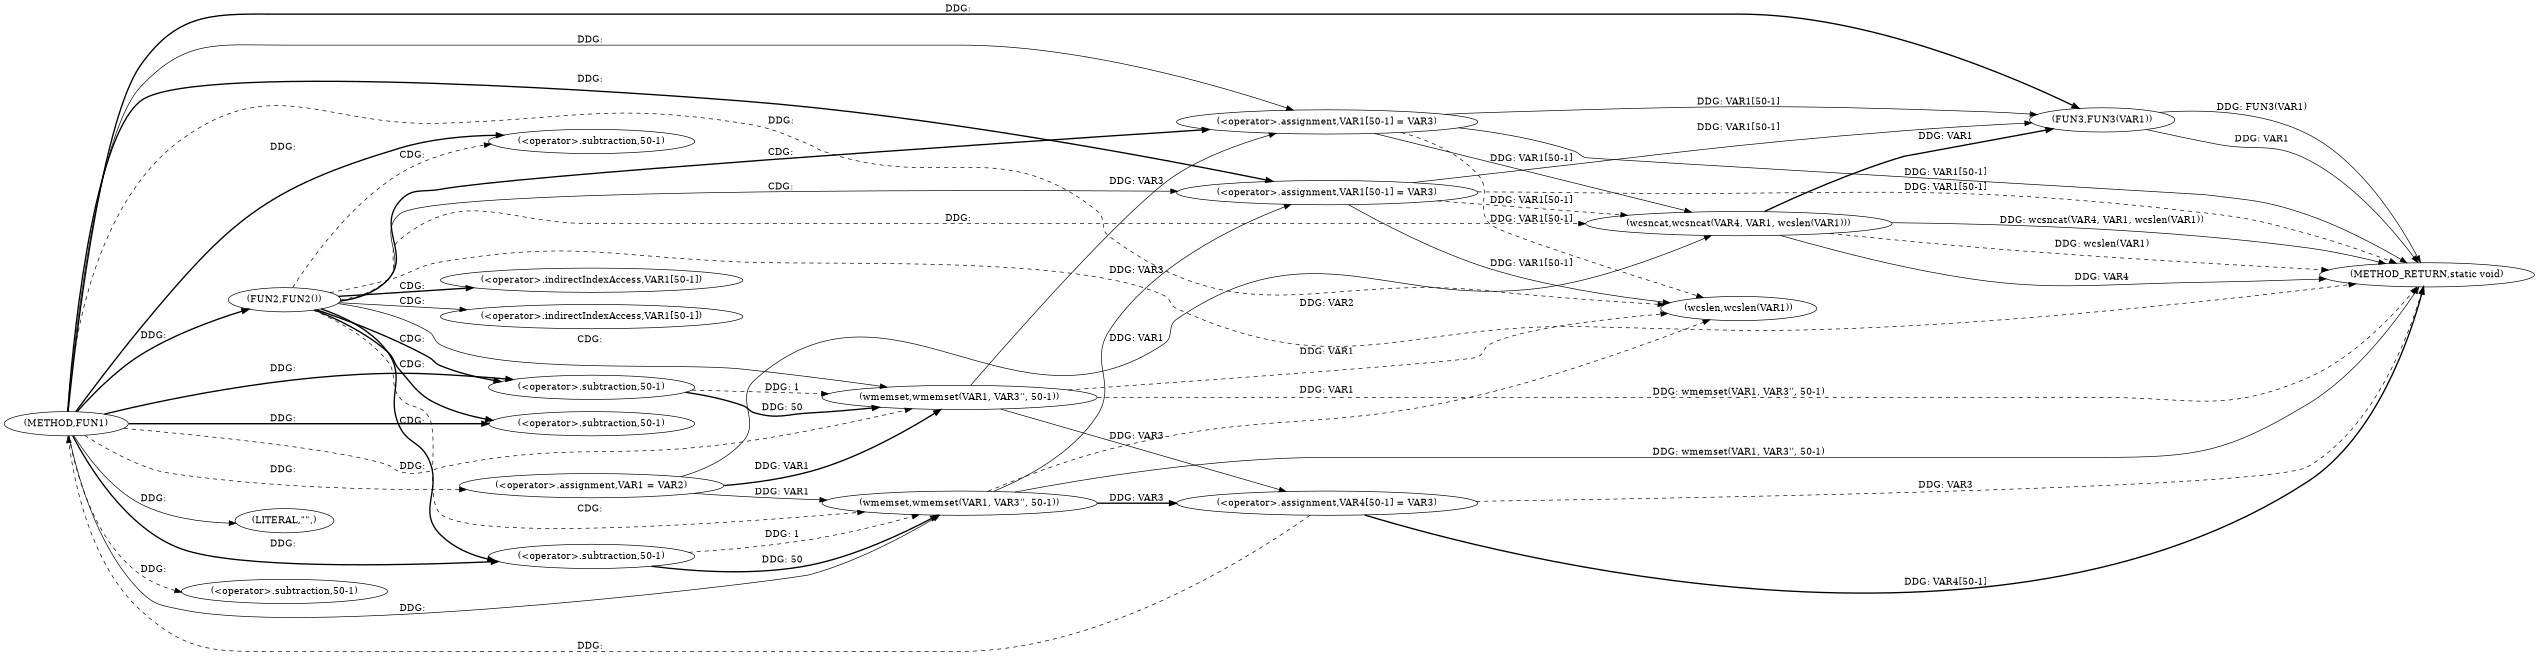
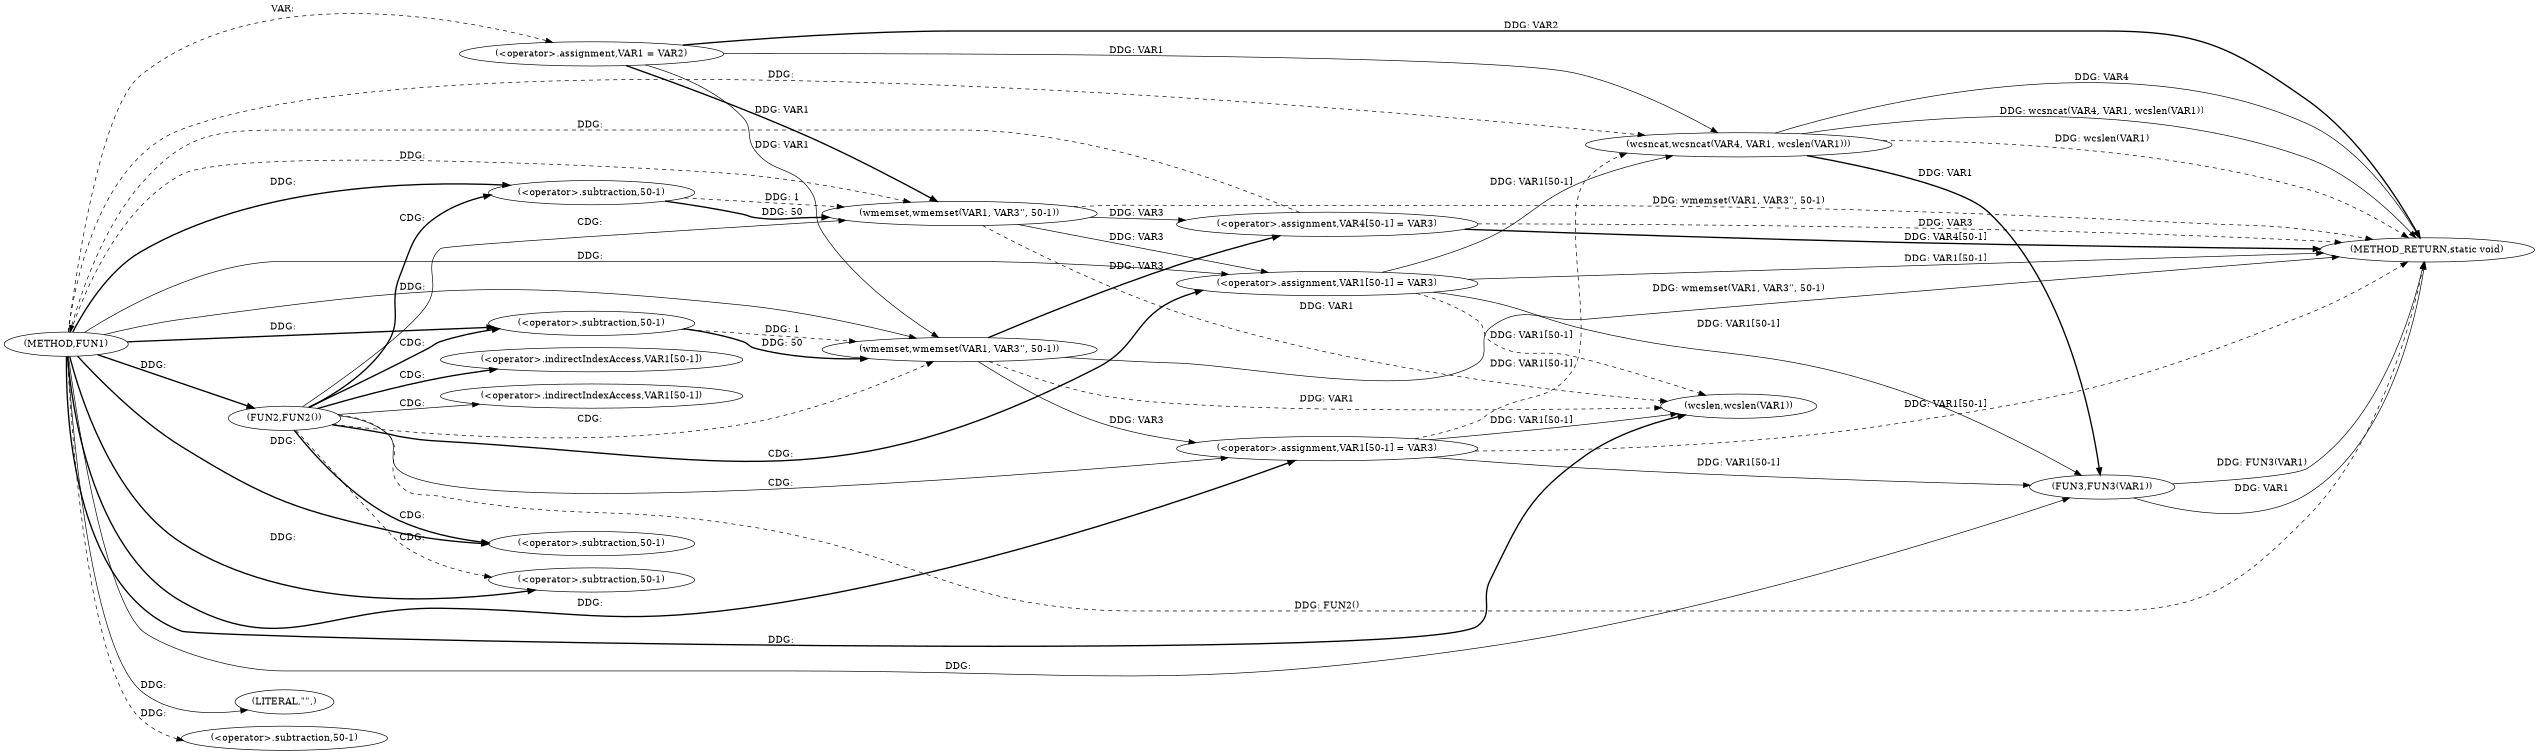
(928, 14) -> (966, 673)
none -> (1589, 31)
(786, 135) -> (828, 646)
(937, 224) -> (787, 81)
(1327, 303) -> (1327, 606)
(284, 470) -> (284, 9)
